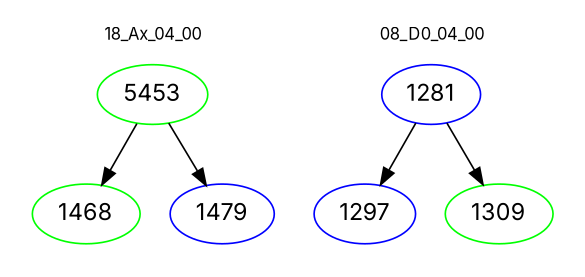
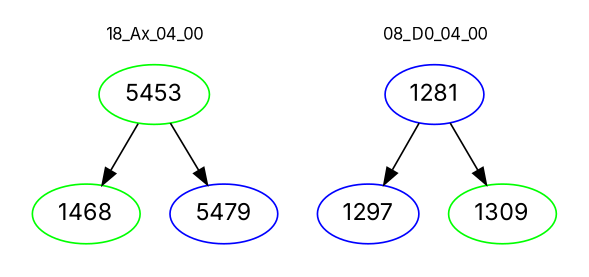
(222, 214) -> (224, 214)
